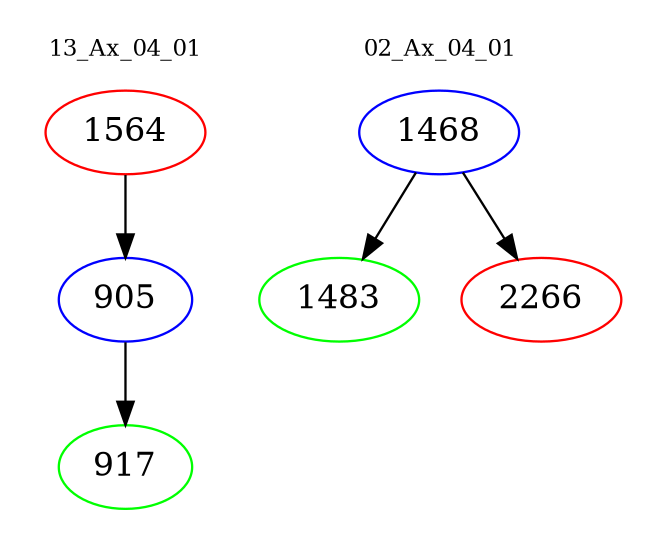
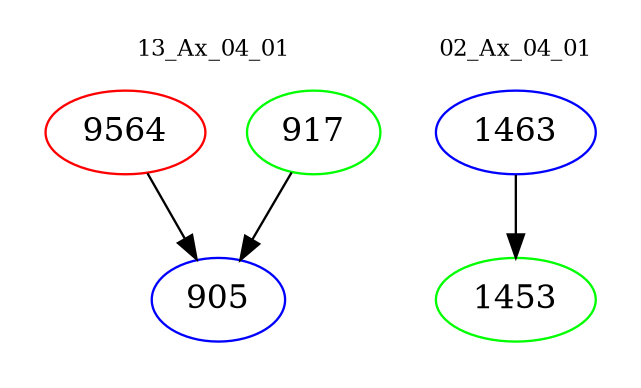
(125, 132) -> (125, 132)
(439, 132) -> (516, 132)
(339, 300) -> (516, 300)
(541, 300) -> none
(125, 372) -> (272, 206)
